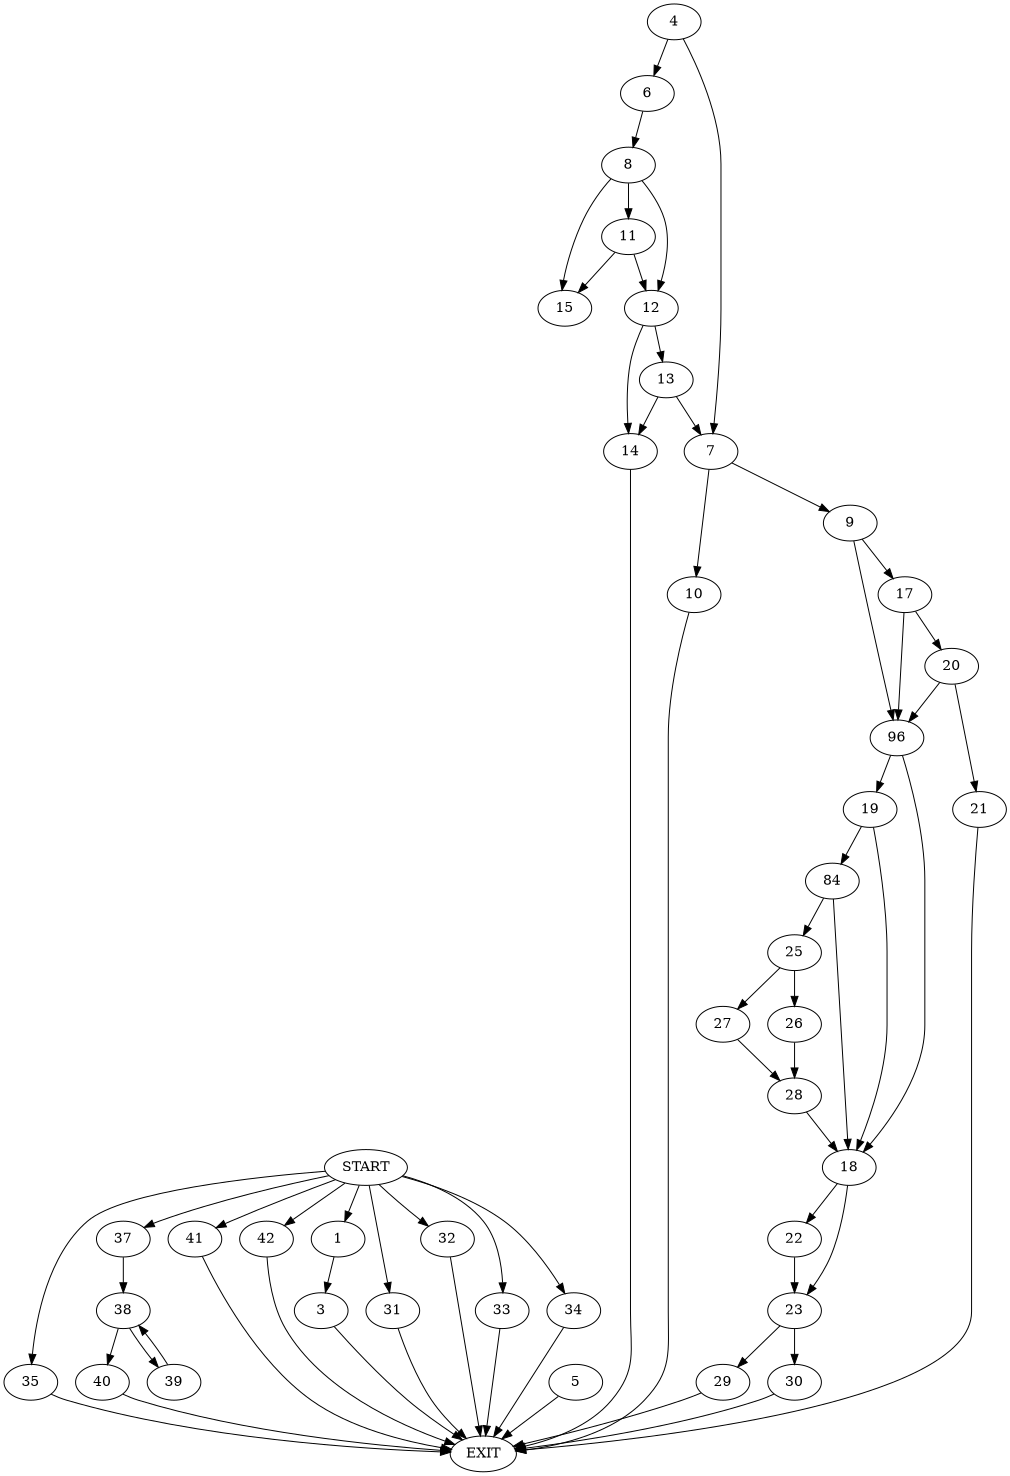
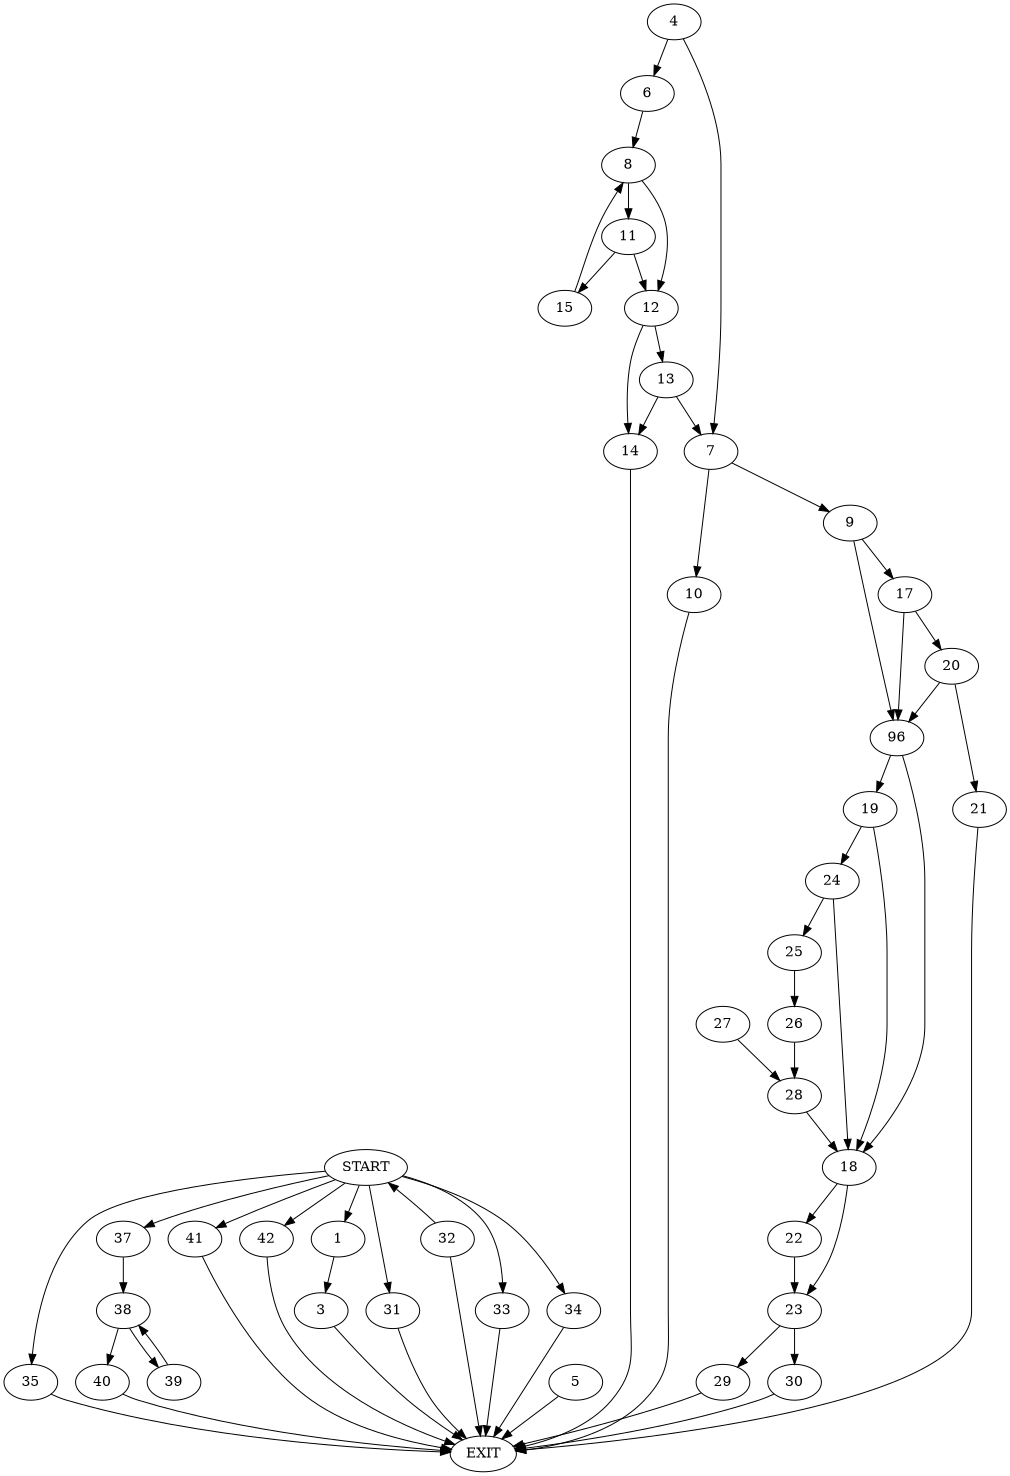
(580, 226) -> (593, 240)
(832, 881) -> (832, 881)
(762, 985) -> none
(399, 1203) -> (416, 1206)
